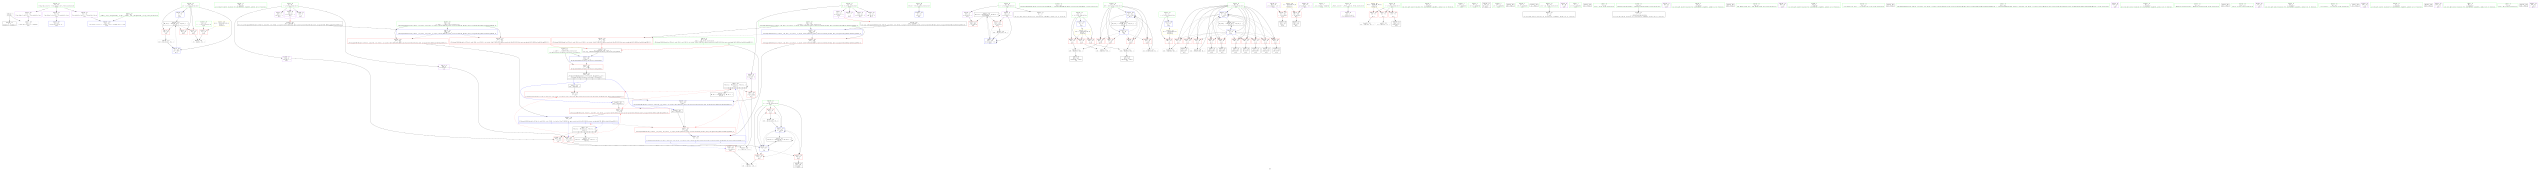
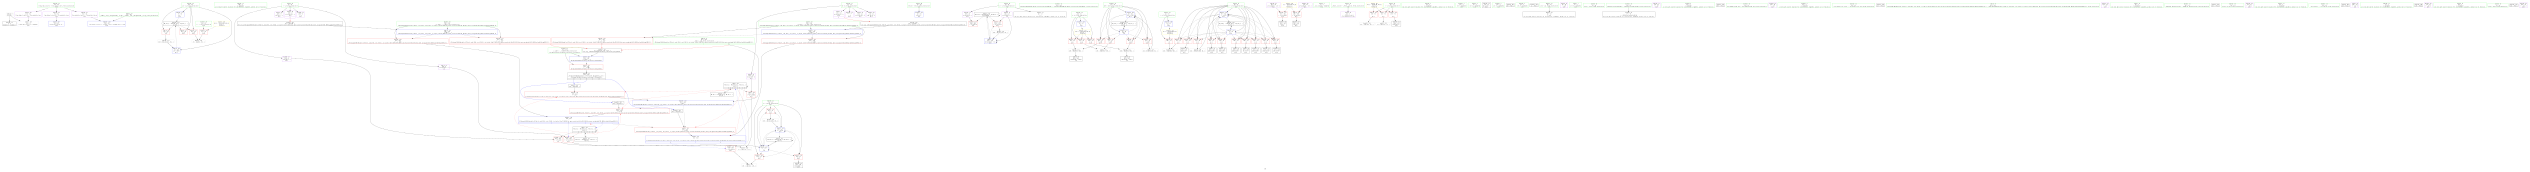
(1587, 5) -> none
